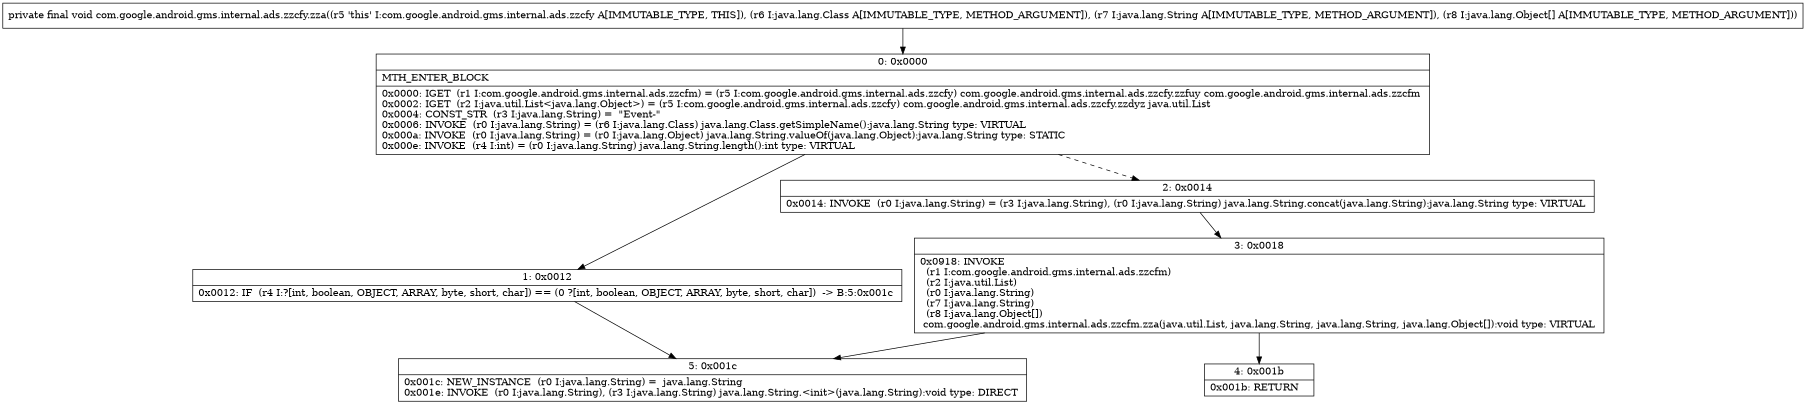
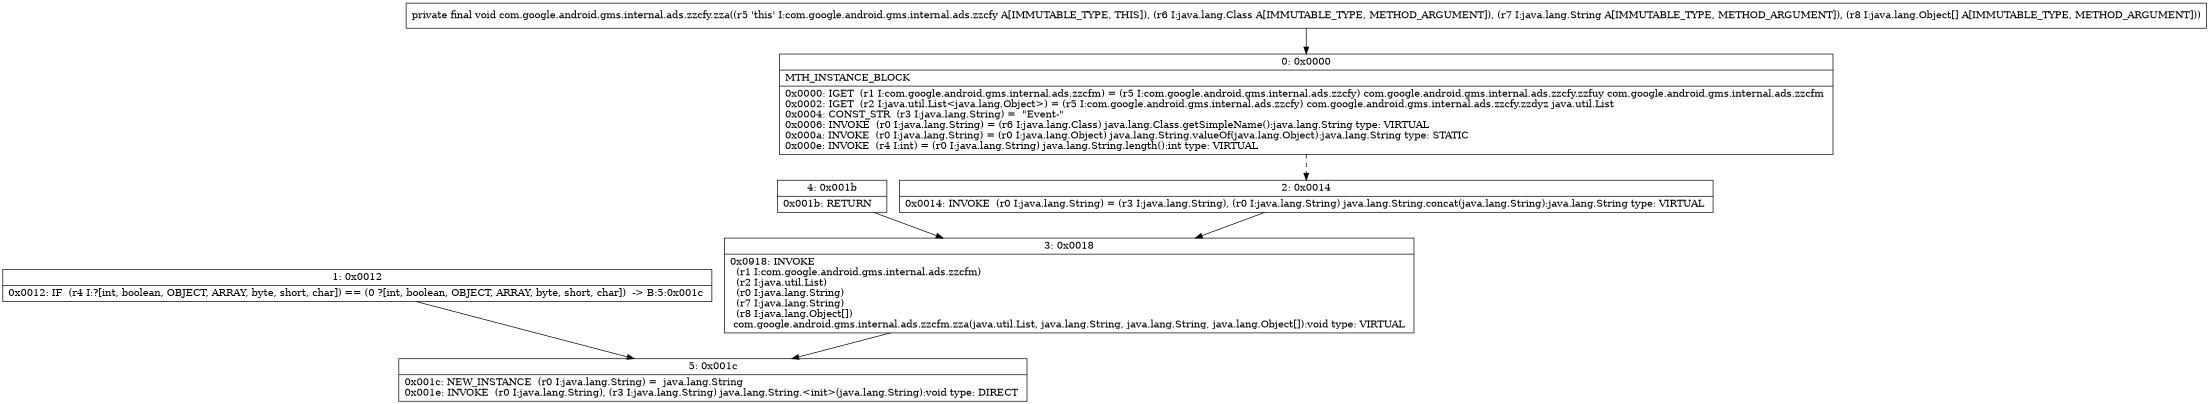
(435, 78) -> (847, 78)
(695, 210) -> none
(1259, 345) -> (905, 224)
